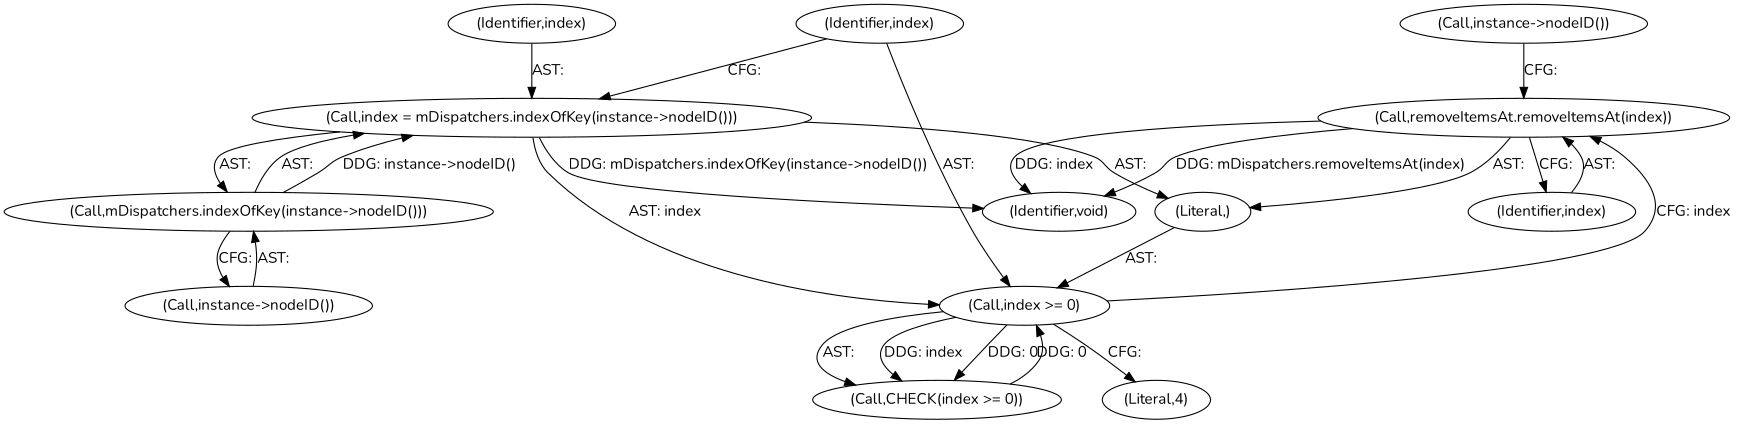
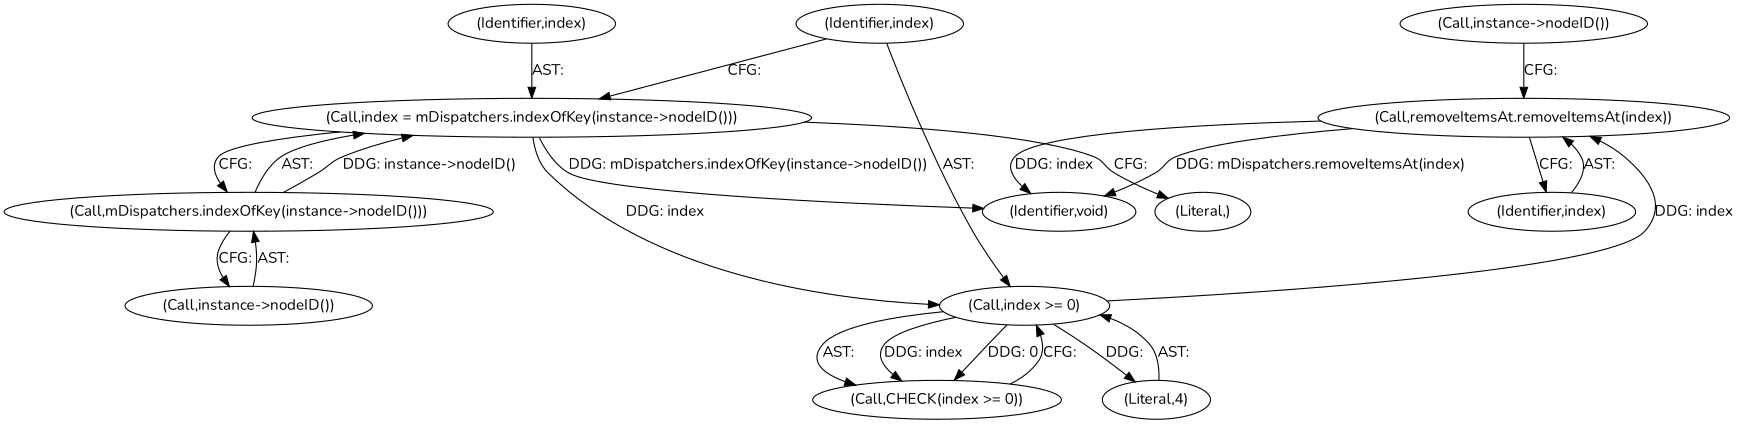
(237, 165) -> (237, 165)
(1133, 165) -> (1133, 165)
(1393, 192) -> none
(665, 212) -> (665, 212)
(1694, 212) -> (1694, 212)
(1121, 255) -> (1146, 341)
(1062, 353) -> (1062, 353)
(1127, 353) -> (1127, 353)
